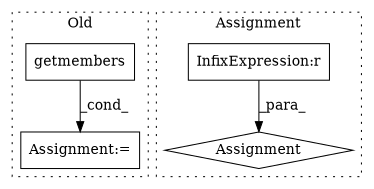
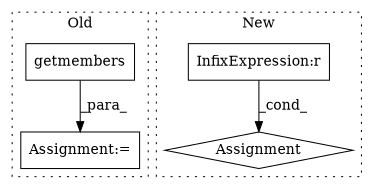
(259, 24) -> (259, 24)
(105, 106) -> (104, 106)
(282, 106) -> (283, 106)
